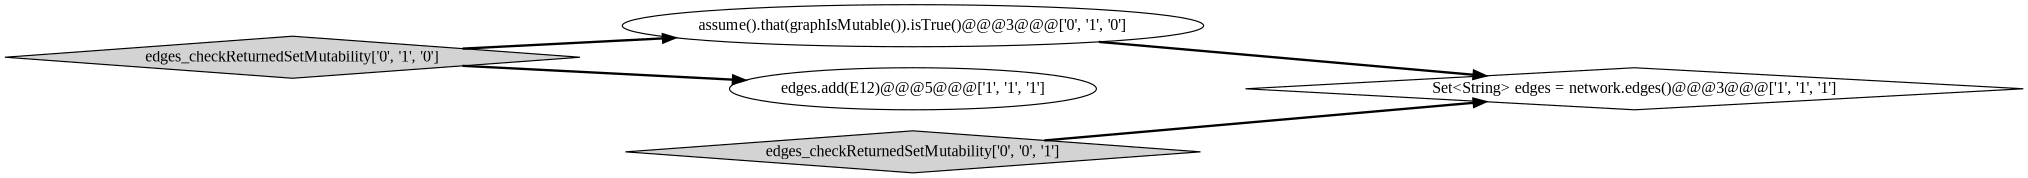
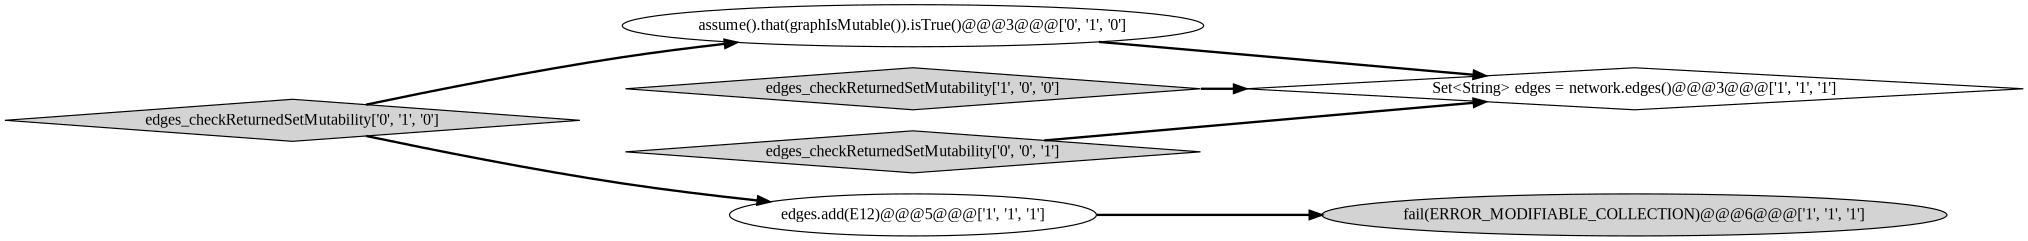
none -> (913, 89)
none -> (1634, 215)
